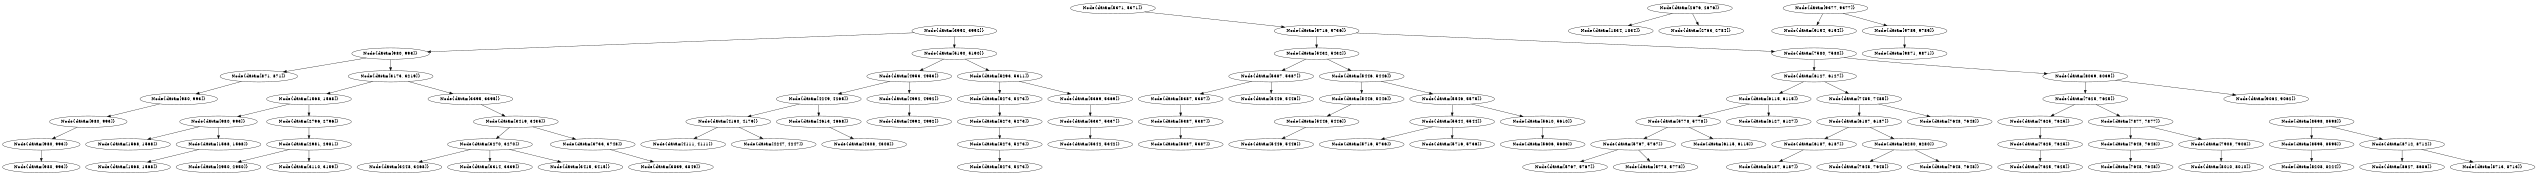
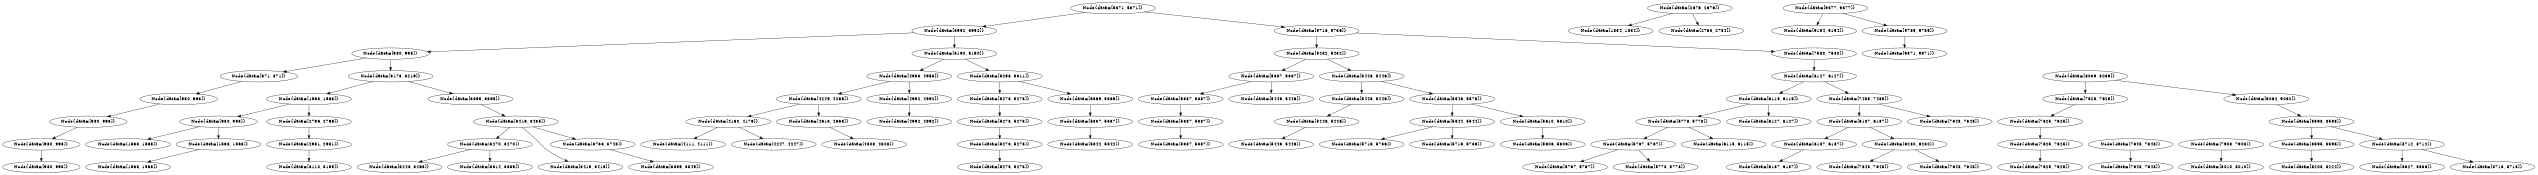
none -> (1035, 19)
(1944, 67) -> none
none -> (2288, 110)
(2131, 122) -> none
(534, 155) -> (542, 146)
(218, 167) -> none
